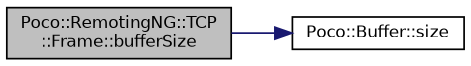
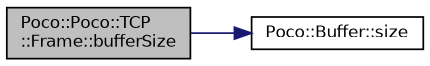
(119, 33) -> (99, 33)
